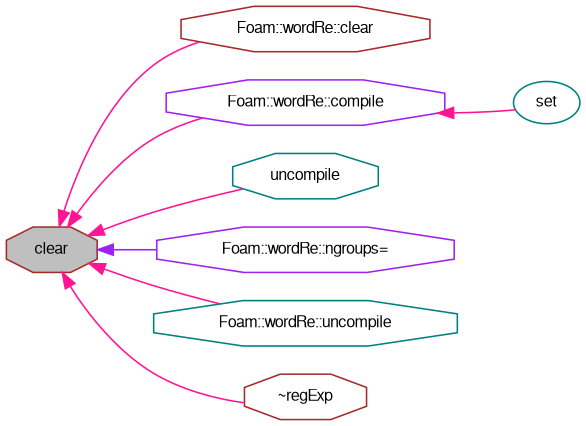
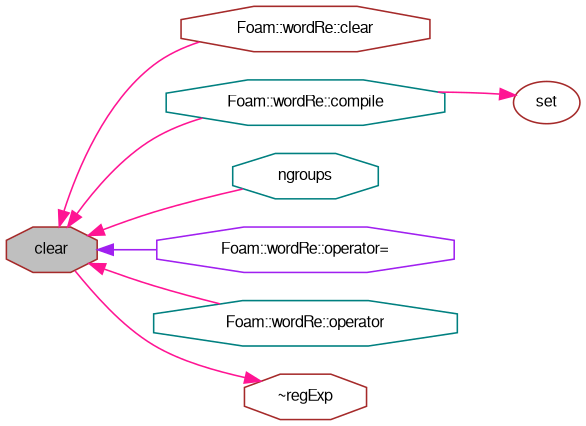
(305, 103) -> (305, 103)
(547, 103) -> (547, 103)
(485, 112) -> (469, 93)
(305, 176) -> (305, 176)
(305, 250) -> (305, 250)
(305, 323) -> (305, 323)
(143, 366) -> (149, 342)
